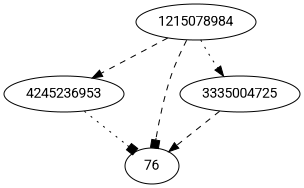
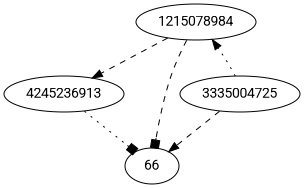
(209, 54) -> (227, 62)
(64, 94) -> (64, 94)
(152, 166) -> (152, 166)
